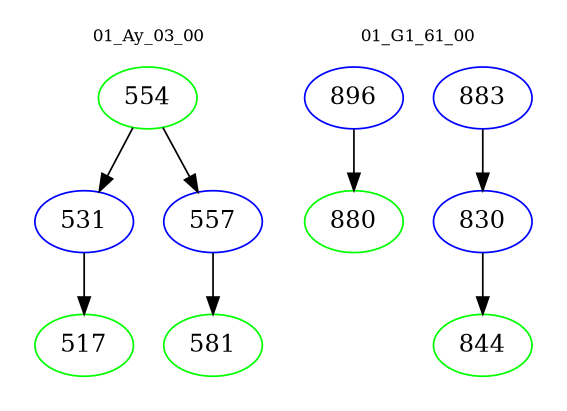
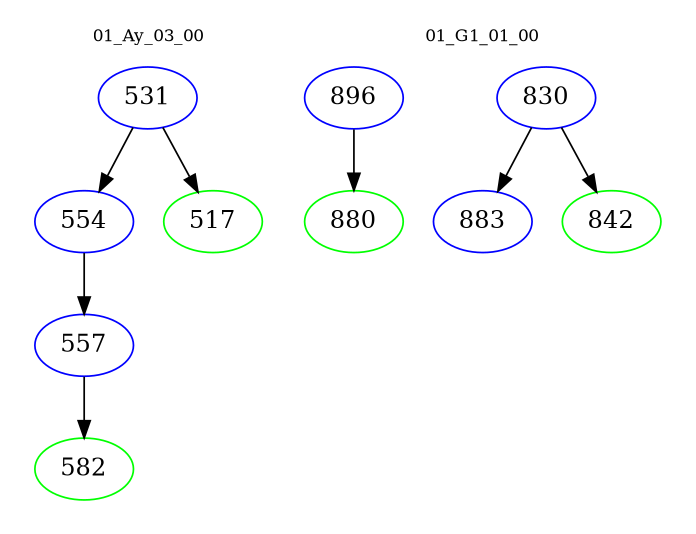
(418, 37) -> (483, 37)
(148, 98) -> (84, 222)
(483, 151) -> (519, 152)
(120, 152) -> (120, 152)
(213, 345) -> (84, 469)
(483, 345) -> (612, 222)
